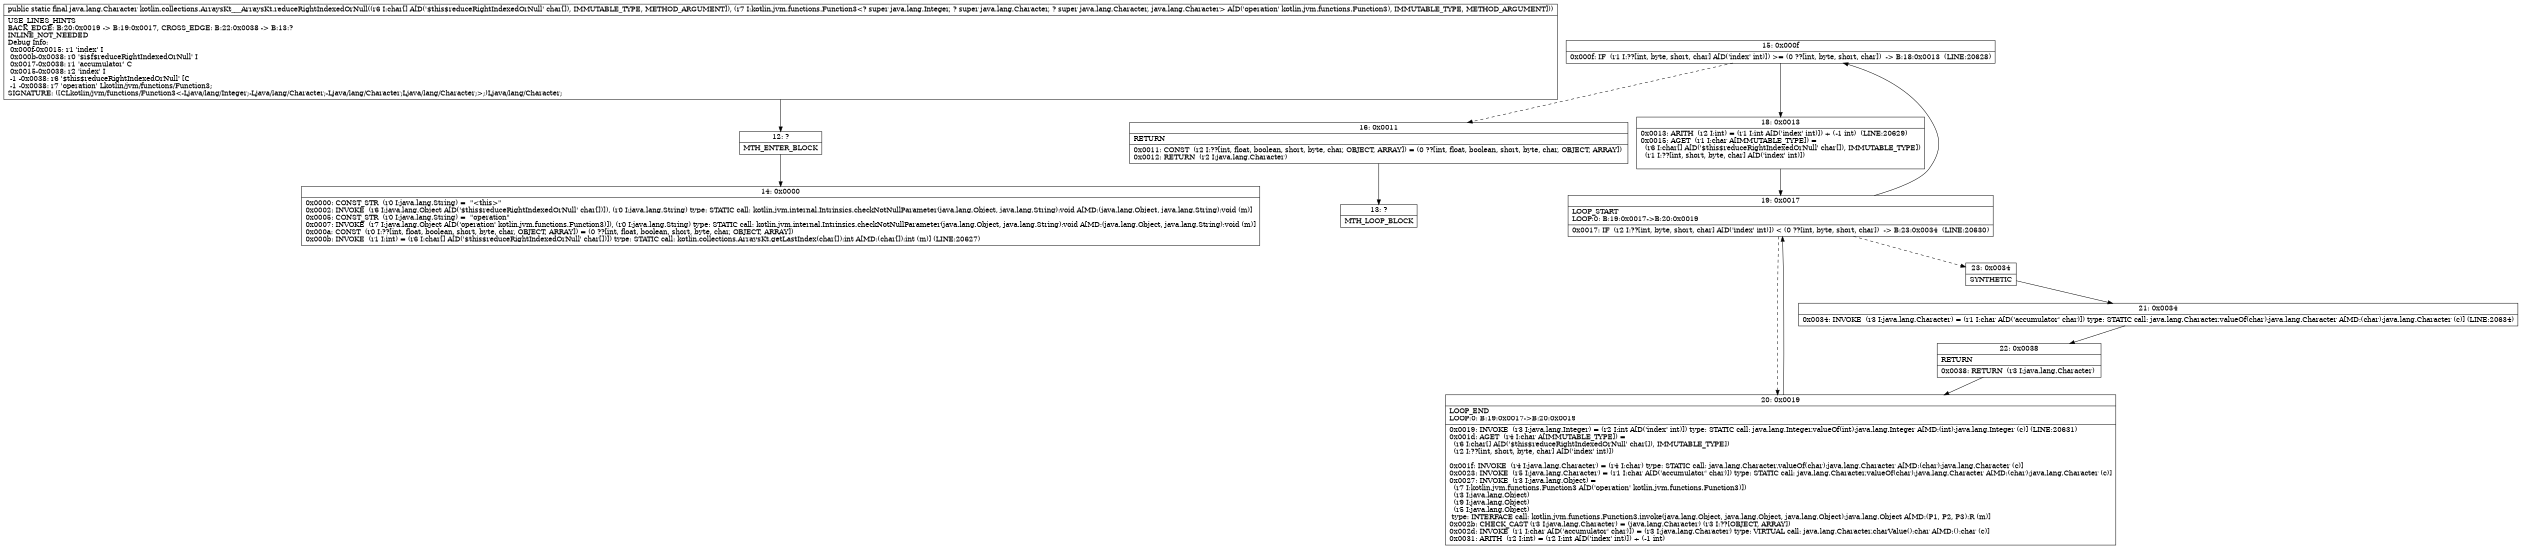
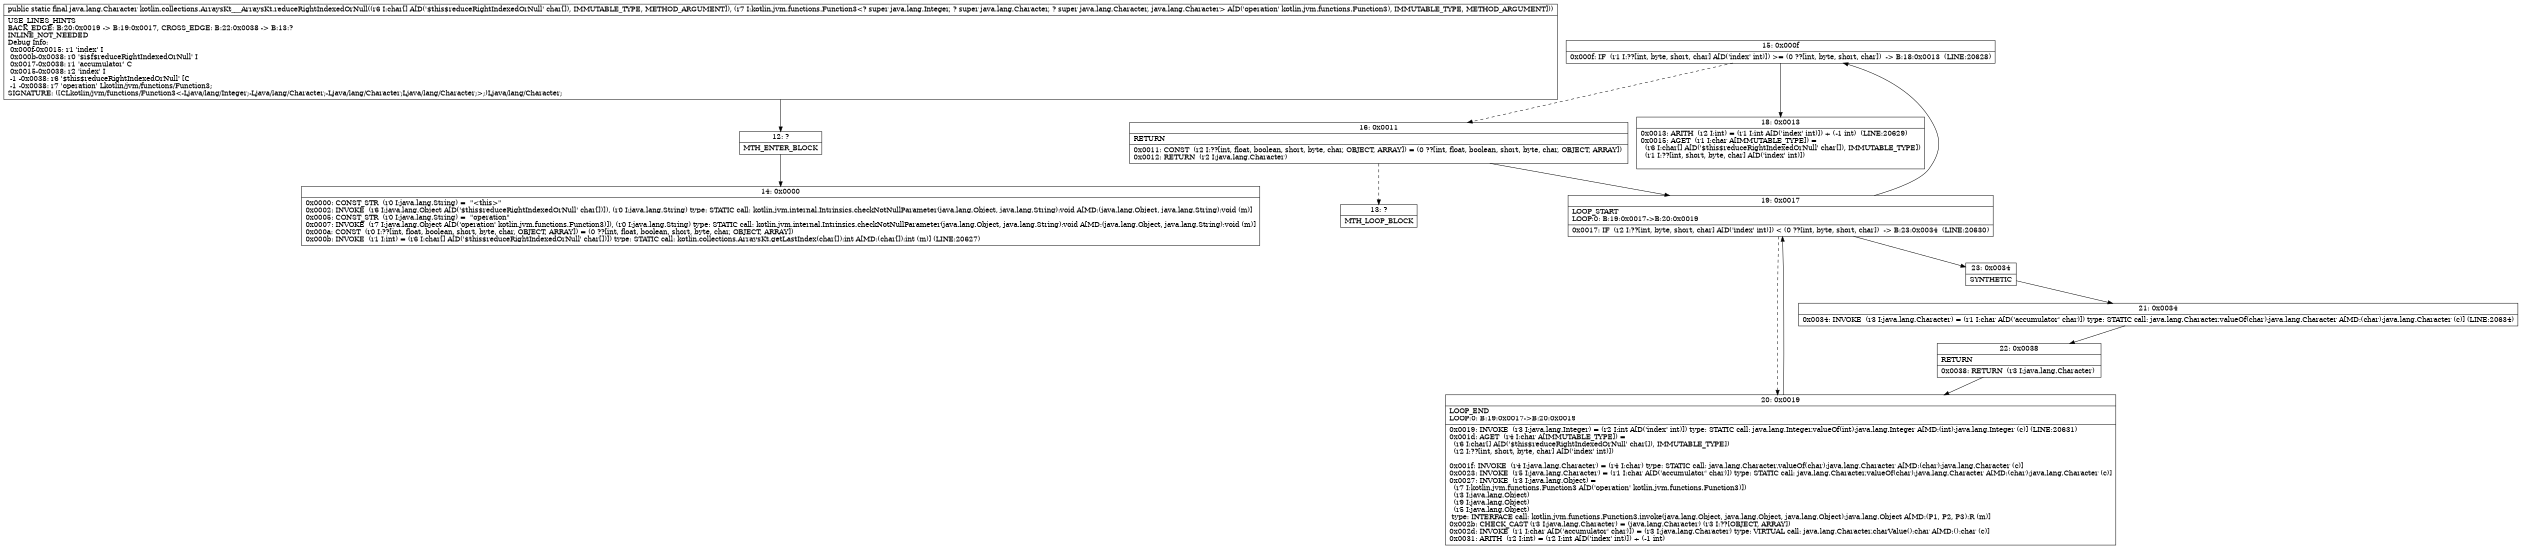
(1781, 180) -> (1577, 179)
(1379, 182) -> (1379, 182)
(1907, 251) -> (1907, 251)
